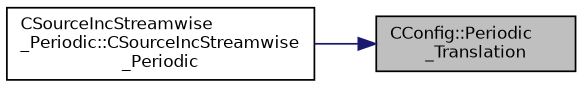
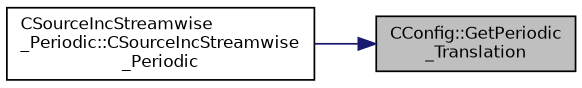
(476, 44) -> (476, 44)
